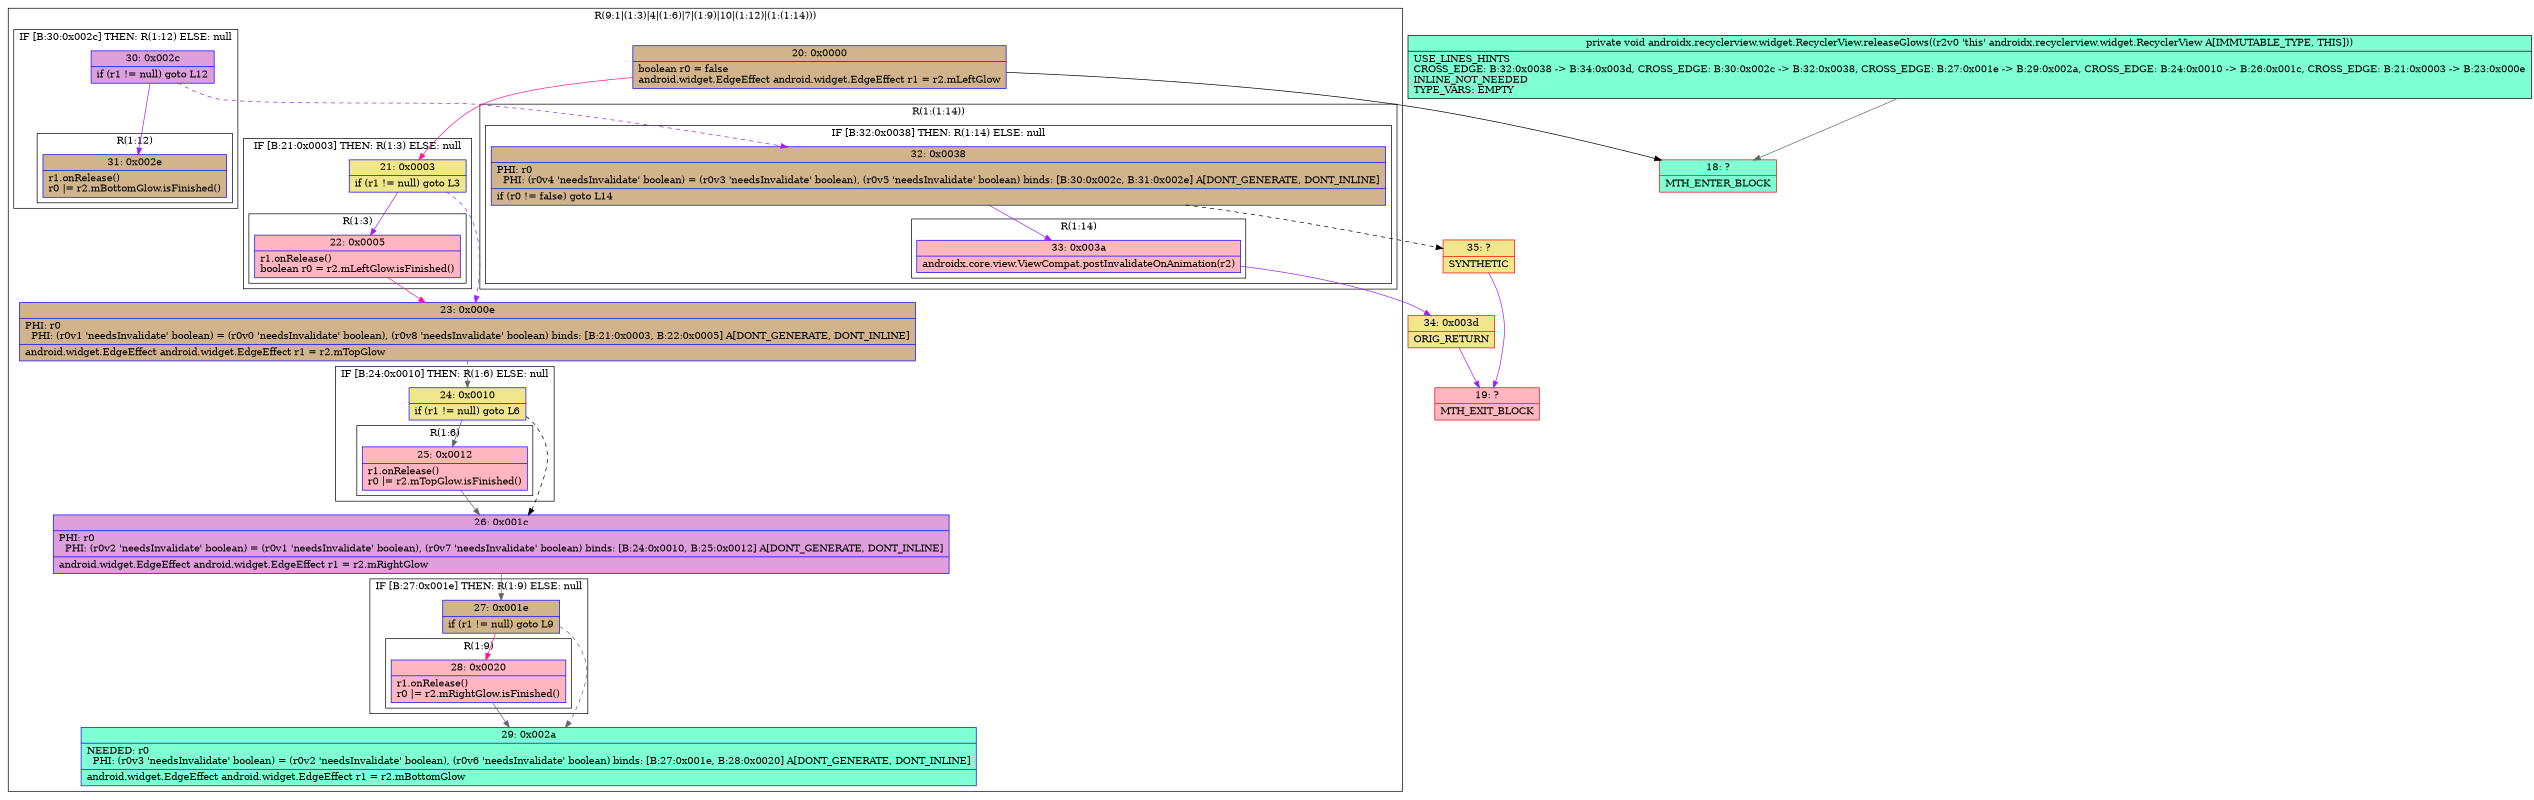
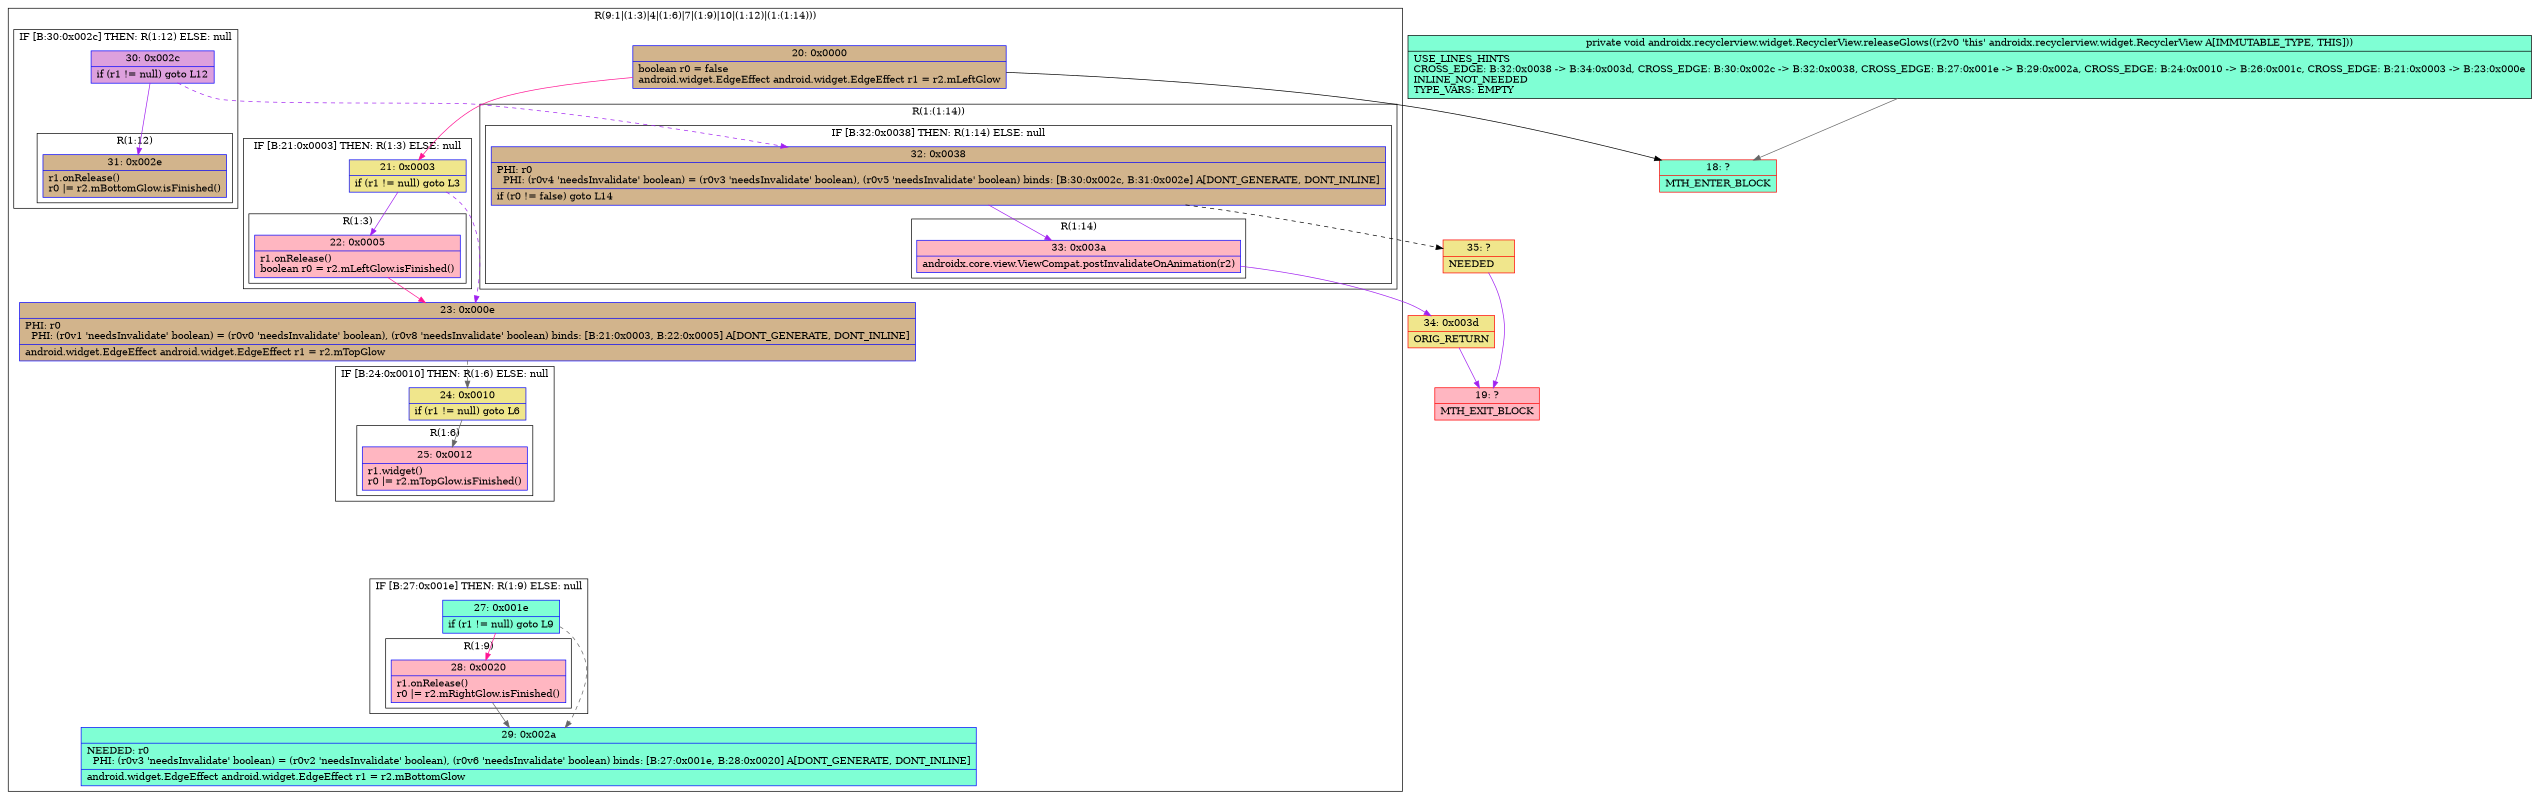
(1479, 264) -> (1472, 264)
(404, 471) -> (395, 471)
(501, 544) -> none
(501, 617) -> (501, 617)
